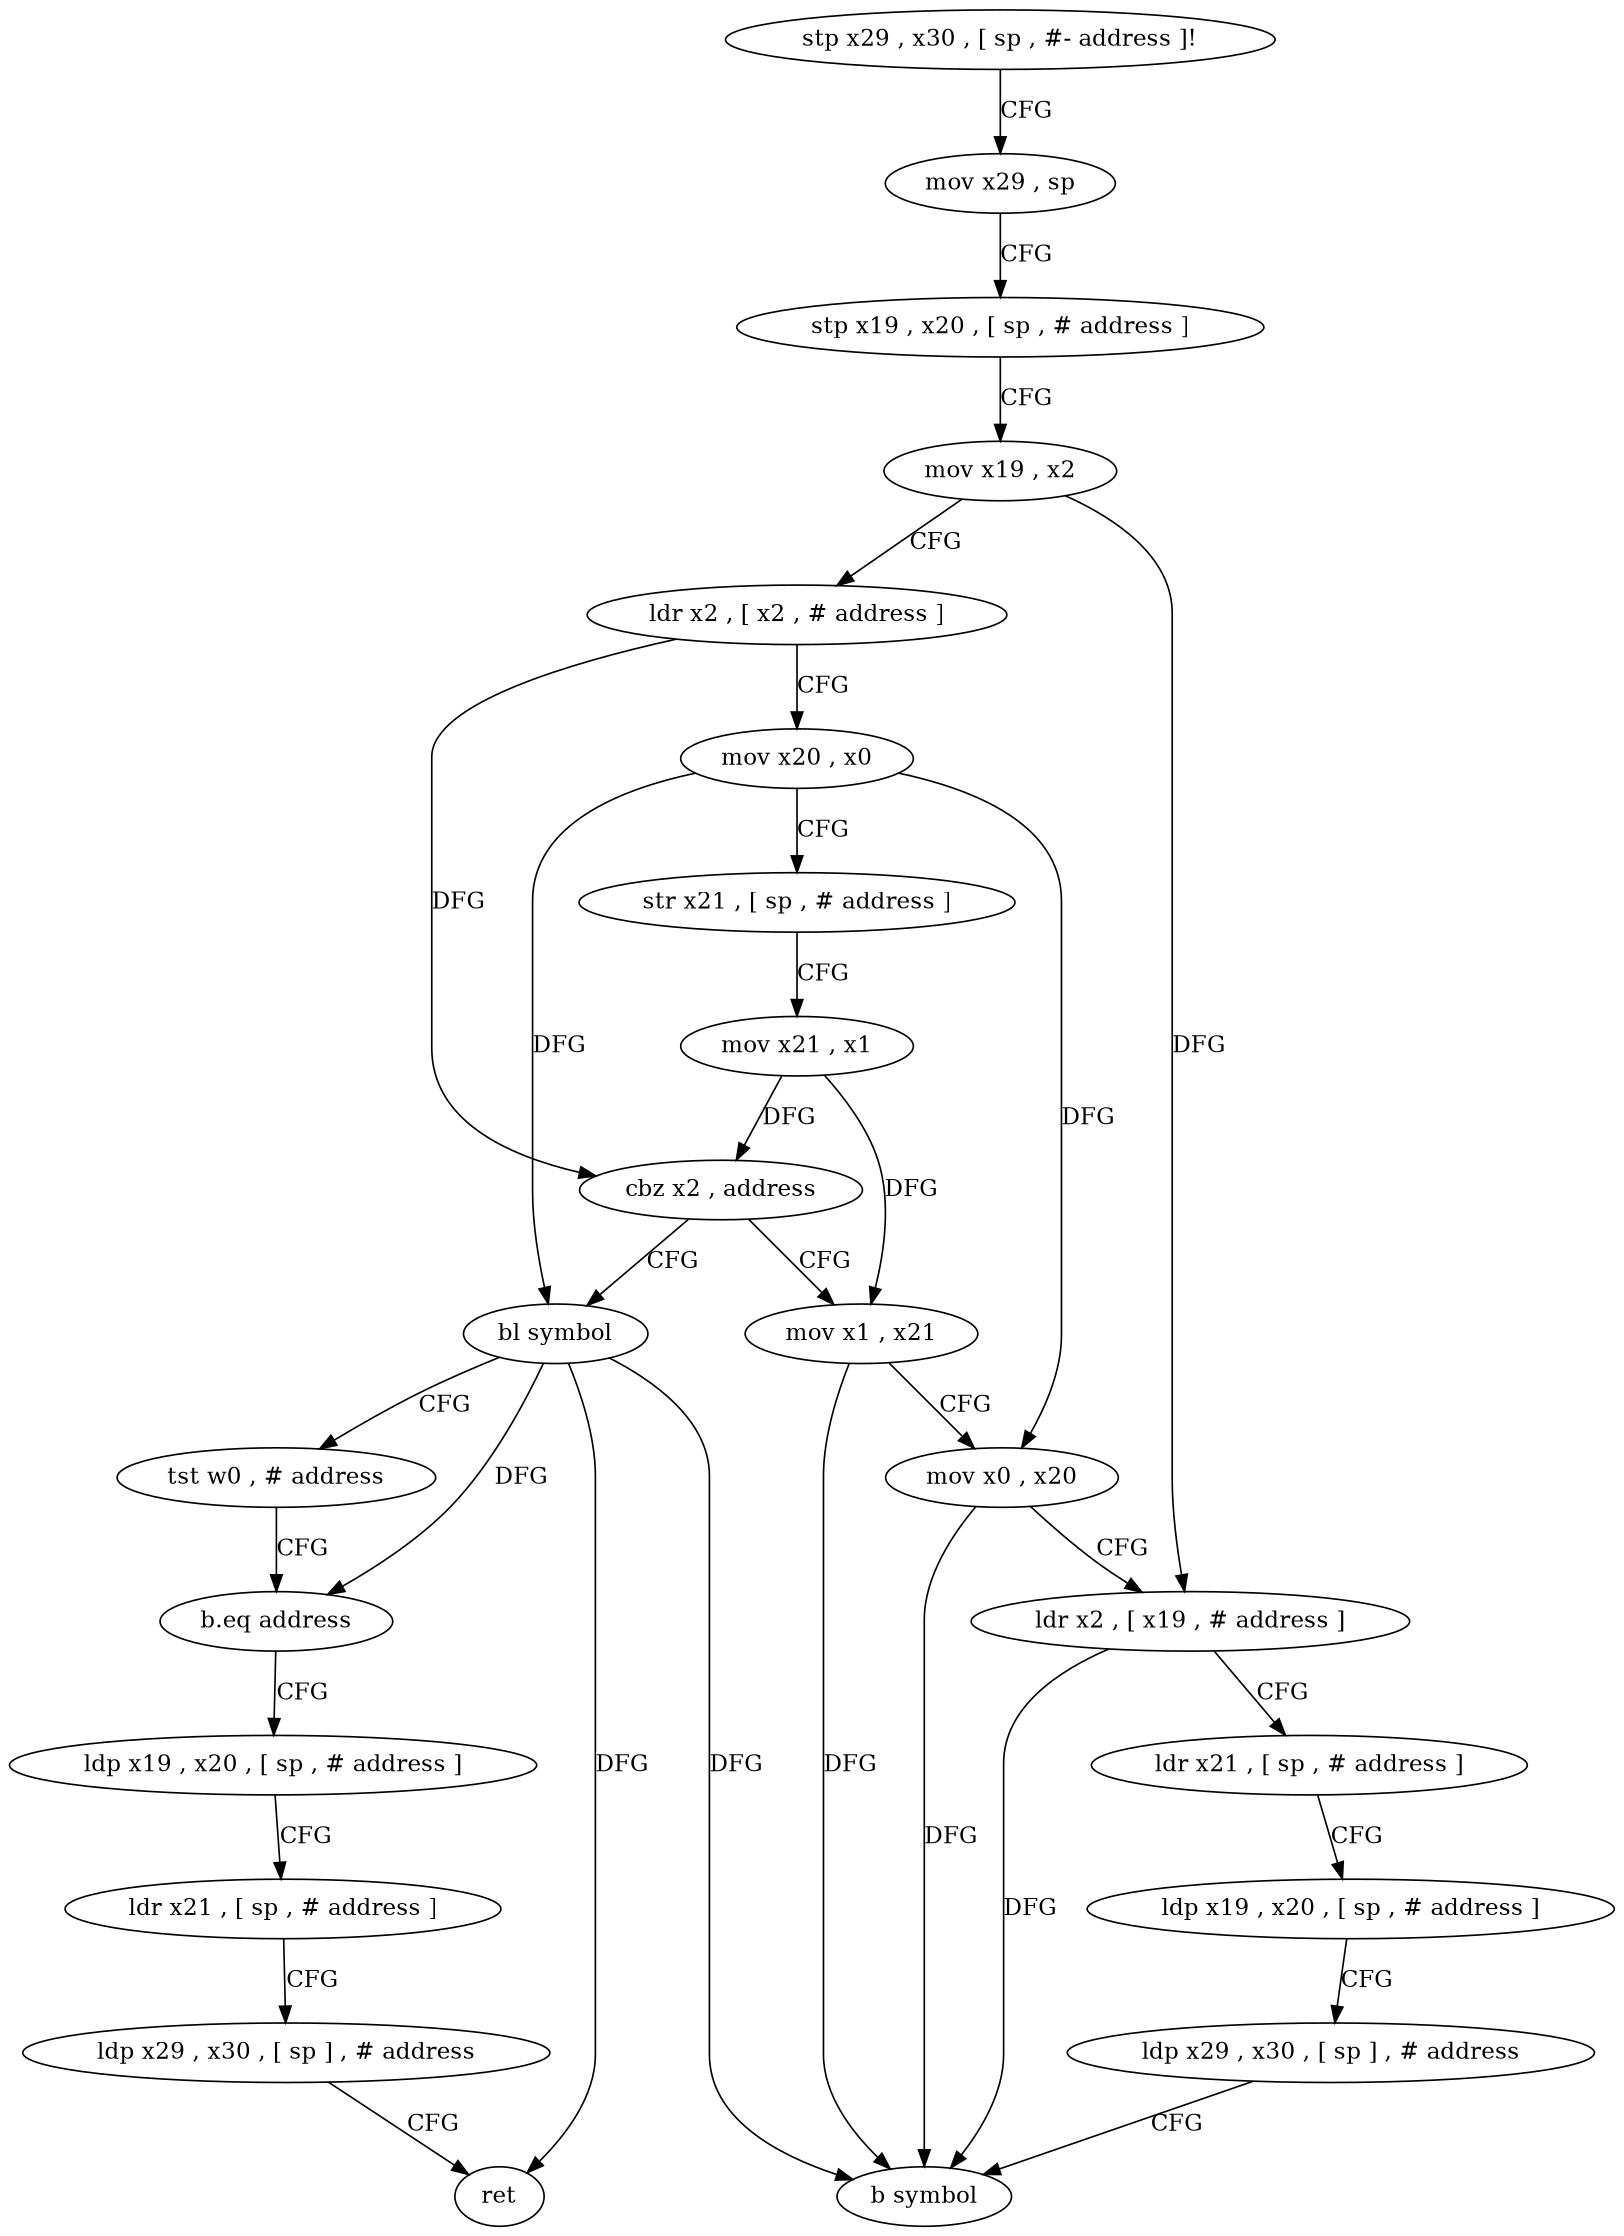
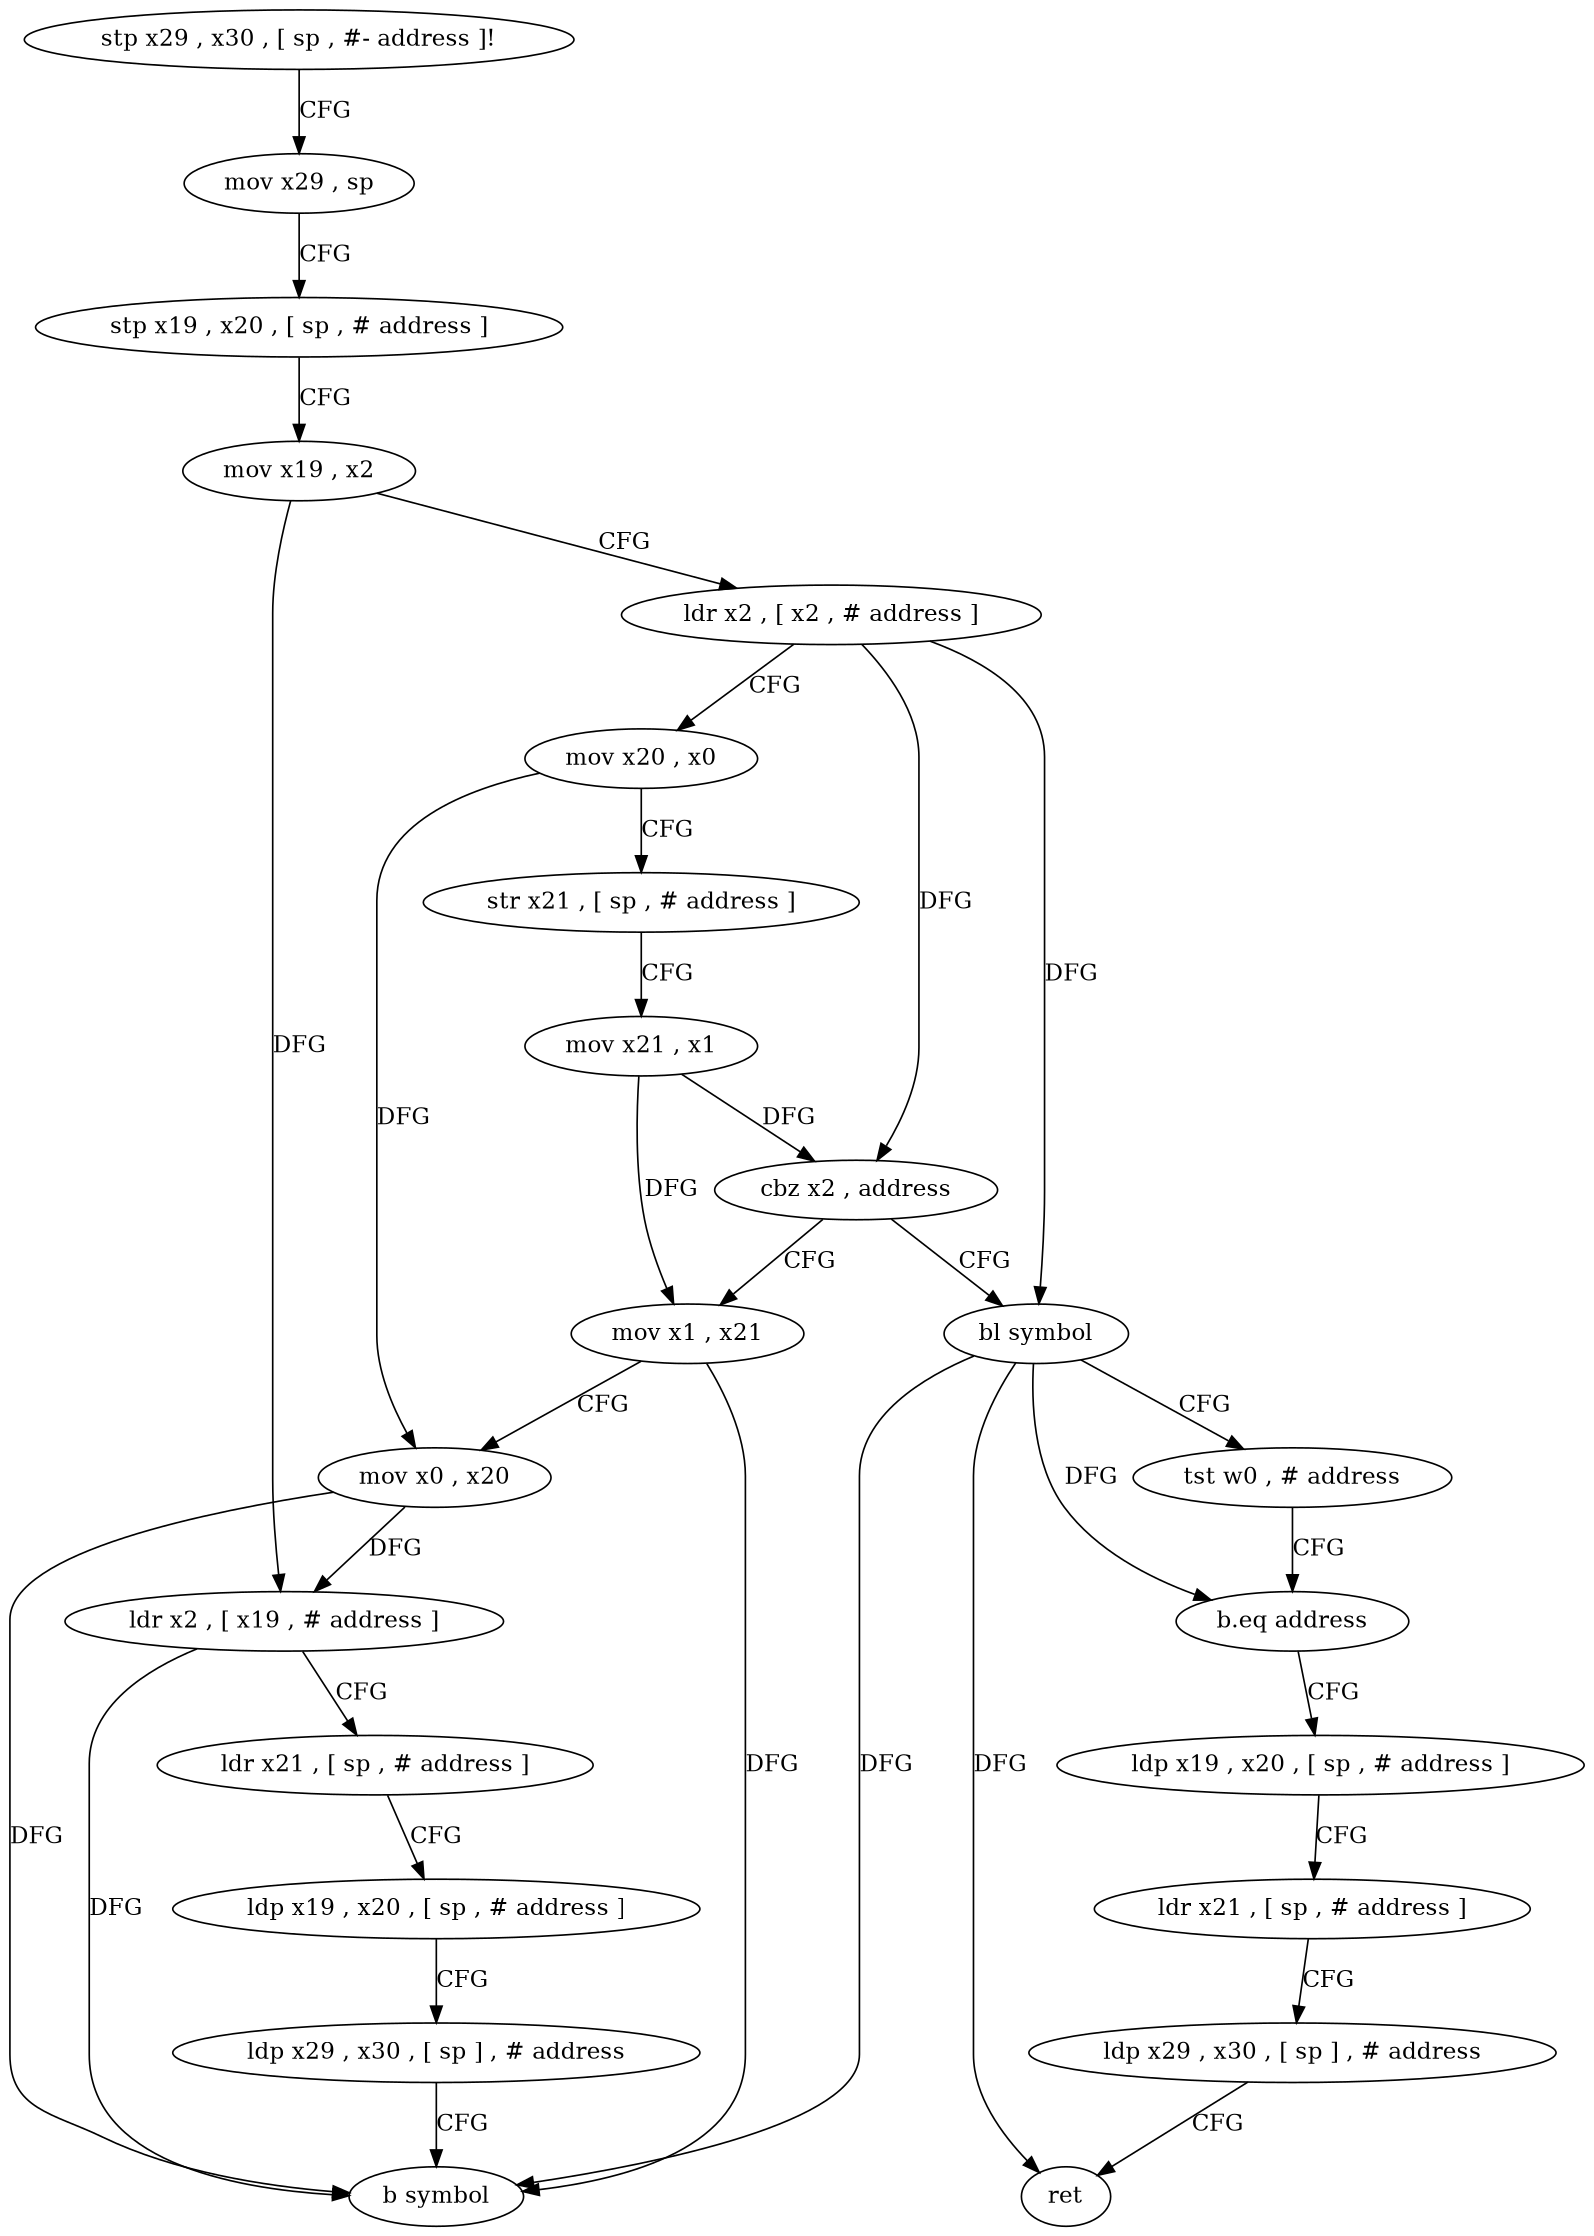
(533, 983) -> (1045, 935)
(1123, 1549) -> (396, 1549)
